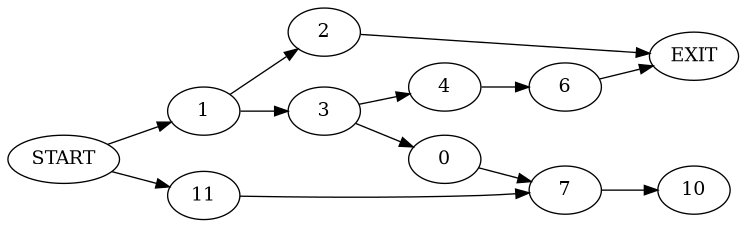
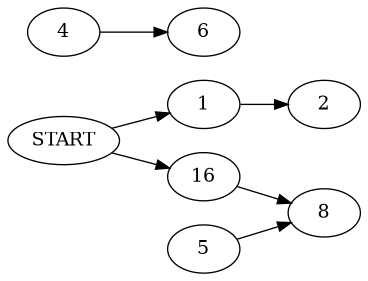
(694, 56) -> none
(324, 111) -> none
(445, 159) -> (204, 249)
(565, 190) -> (324, 213)
(694, 190) -> none
(204, 195) -> (204, 177)
